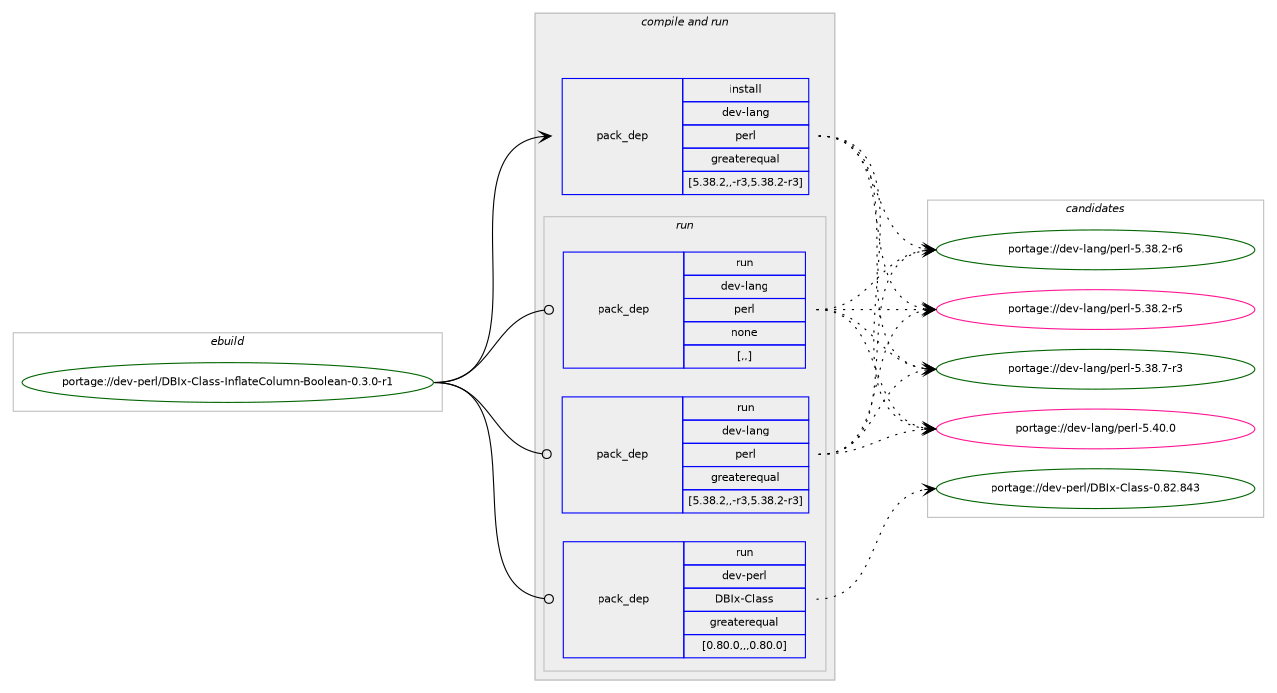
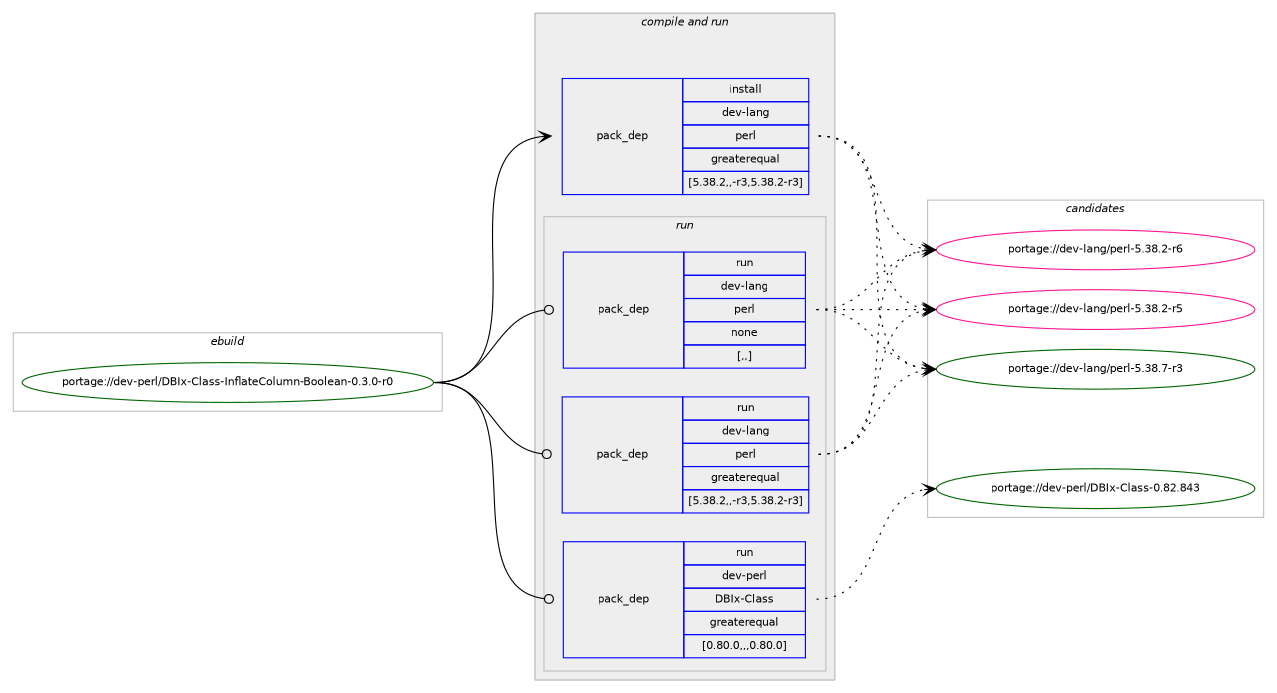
(1096, 250) -> (1096, 250)
(228, 383) -> (228, 383)
(1096, 429) -> none
